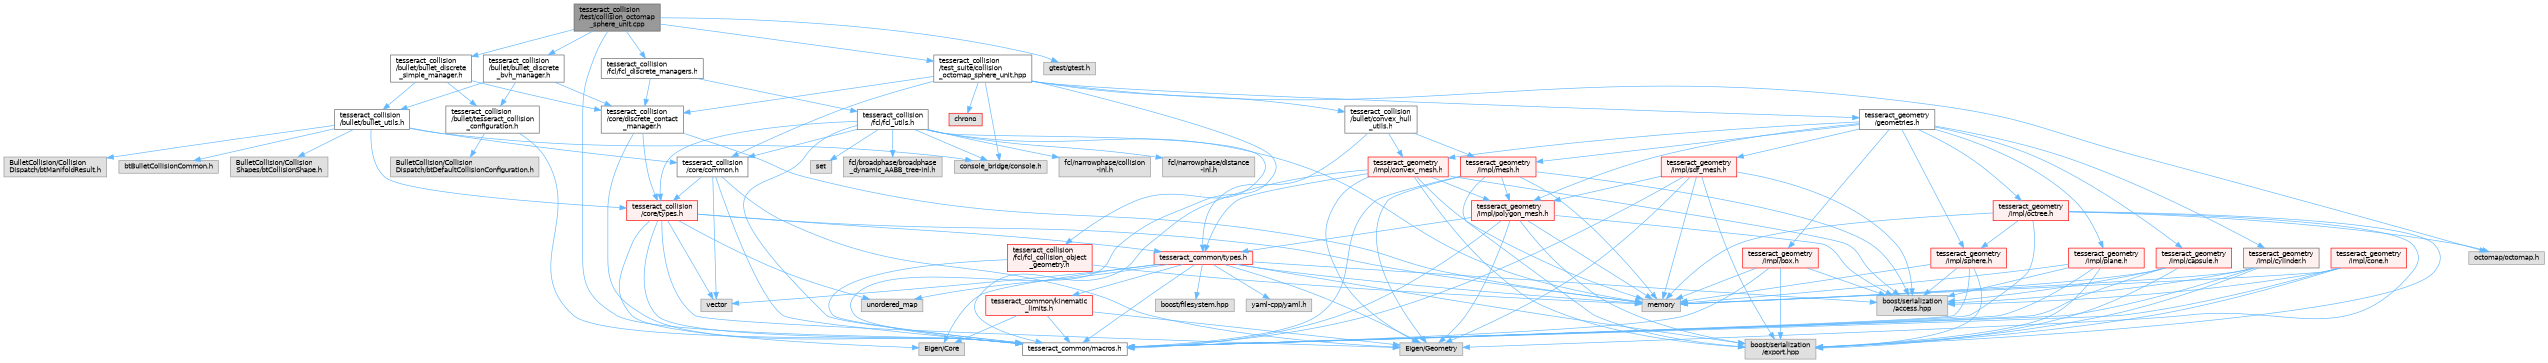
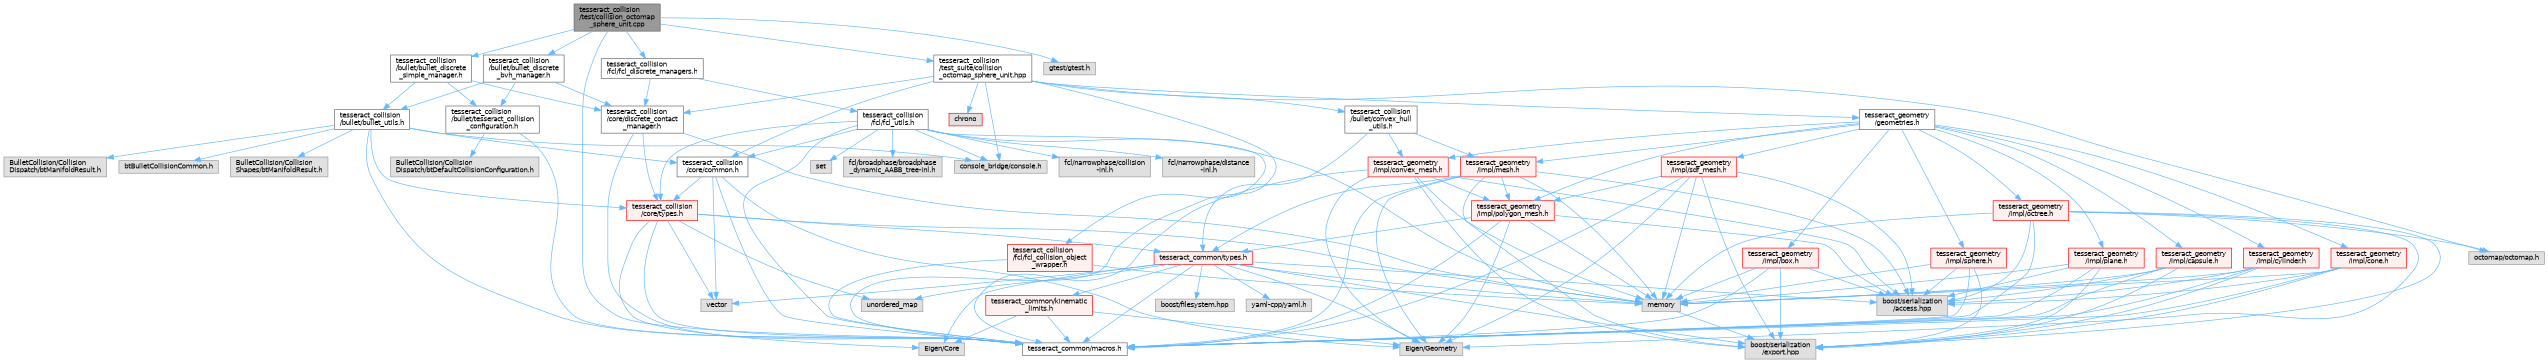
(279, 167) -> (279, 167)
none -> (2143, 170)
(1275, 190) -> (1334, 194)
(2002, 232) -> (2006, 277)
(1050, 258) -> (1050, 258)
(2281, 258) -> (2281, 258)
(1621, 309) -> (1711, 324)
none -> (568, 319)
(992, 334) -> none
